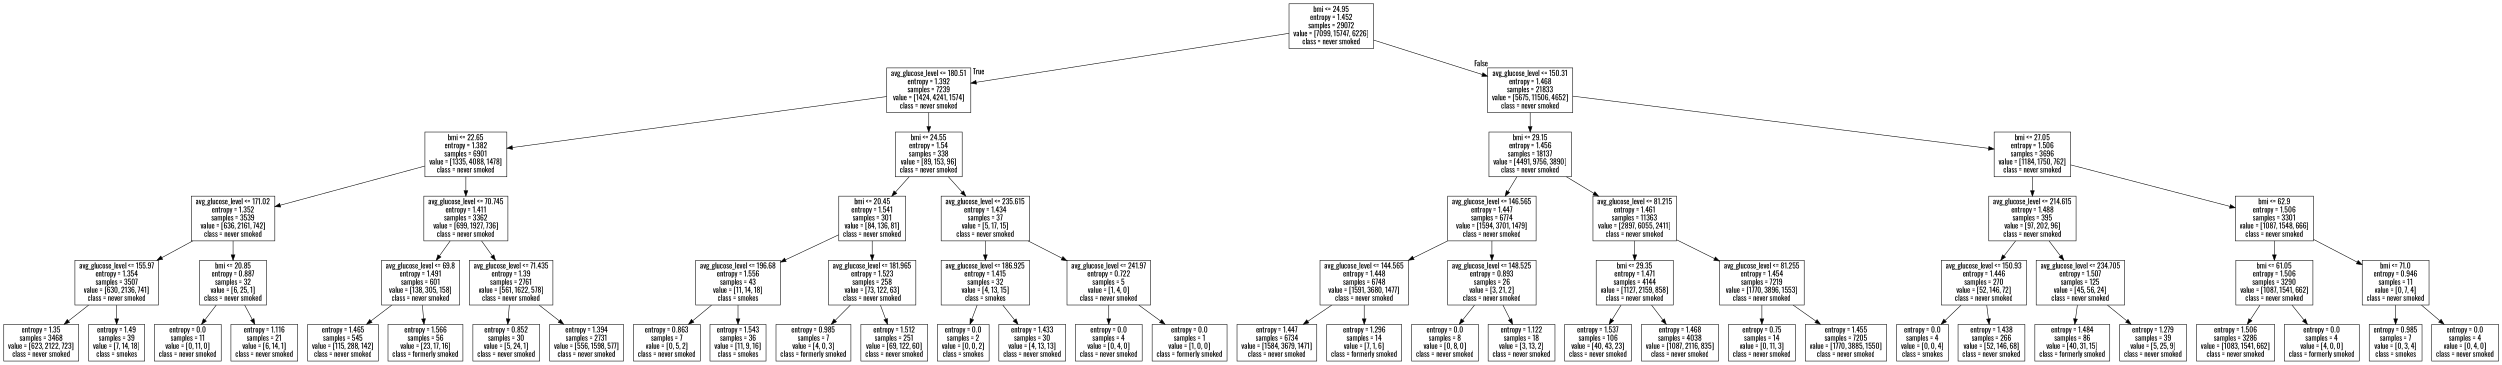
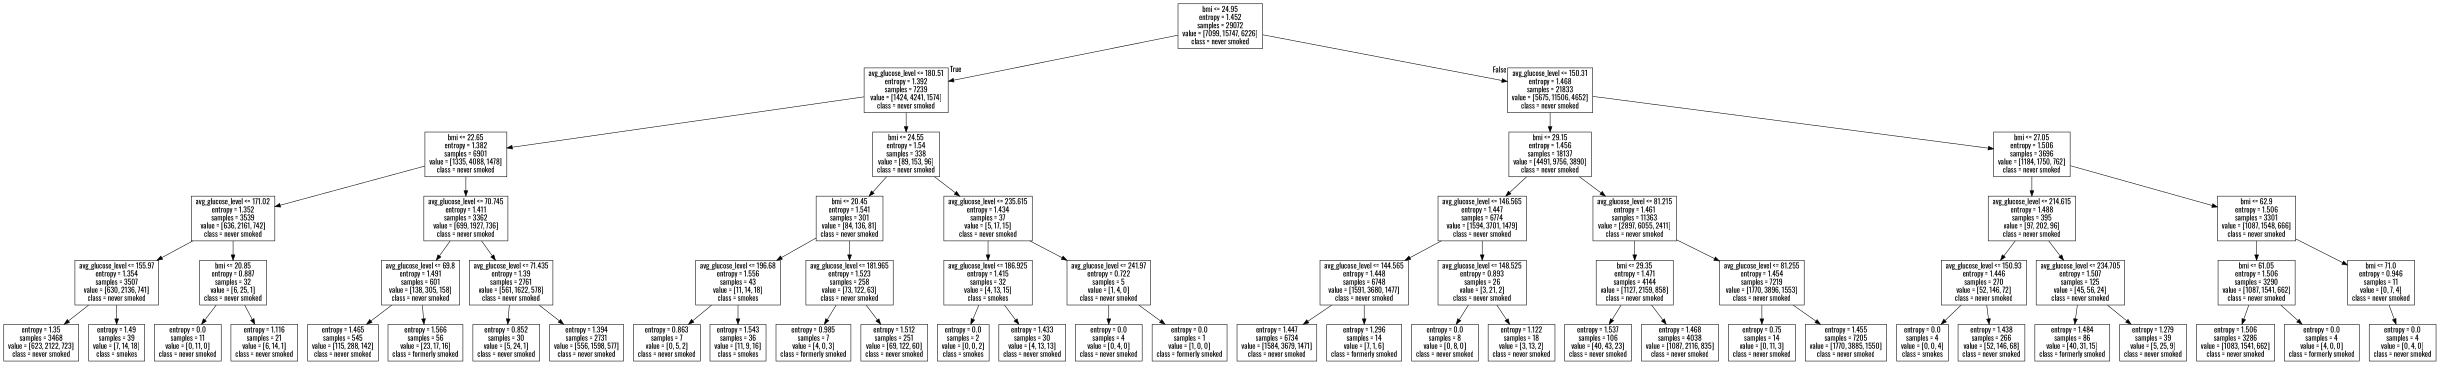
(2396, 343) -> none
